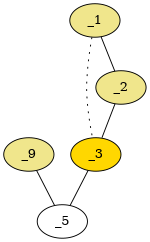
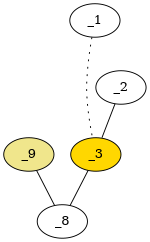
(95, 20) -> (95, 20)
(108, 54) -> none
(121, 87) -> (121, 87)
(62, 221) -> (62, 221)
